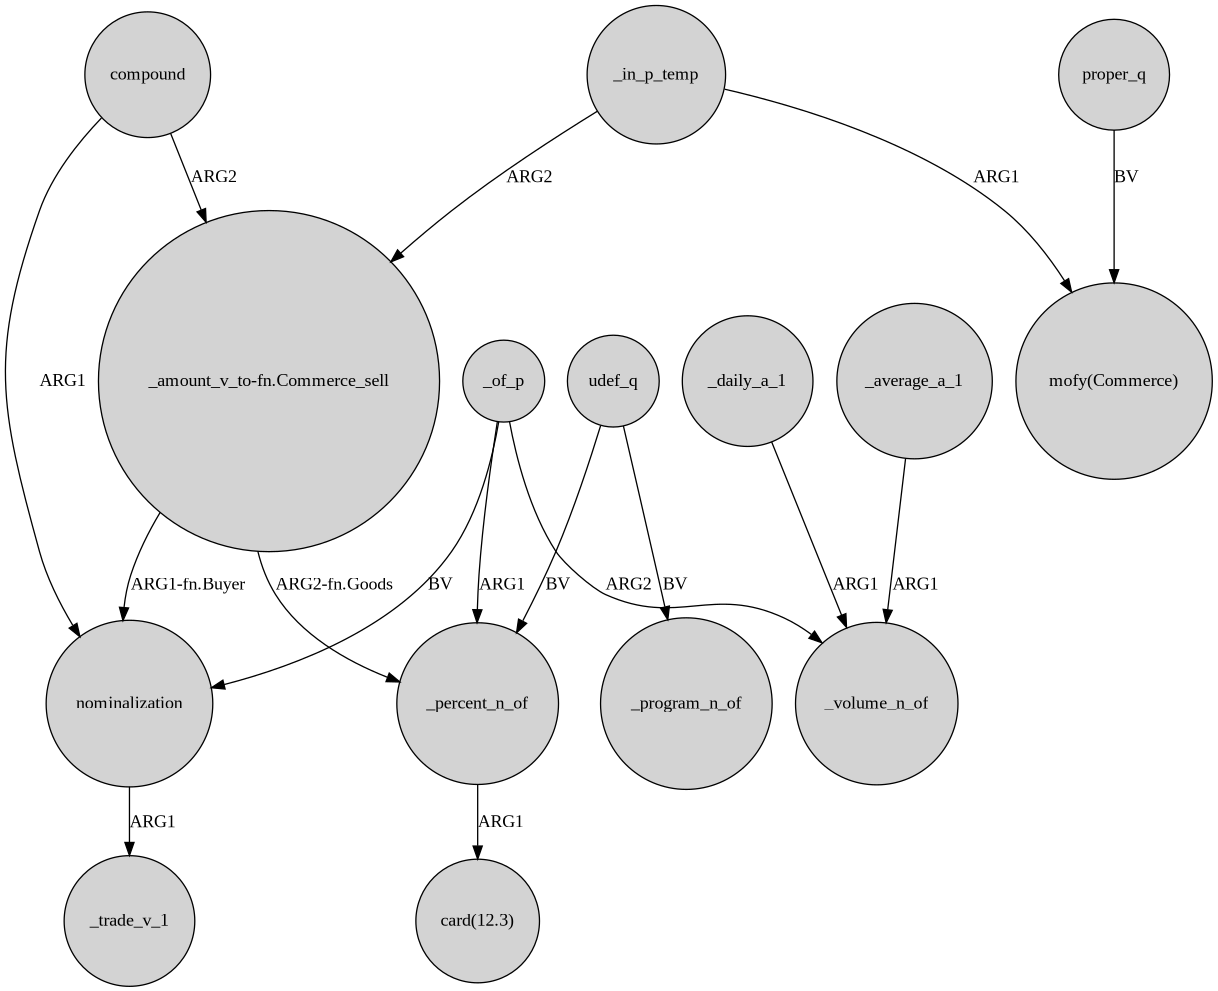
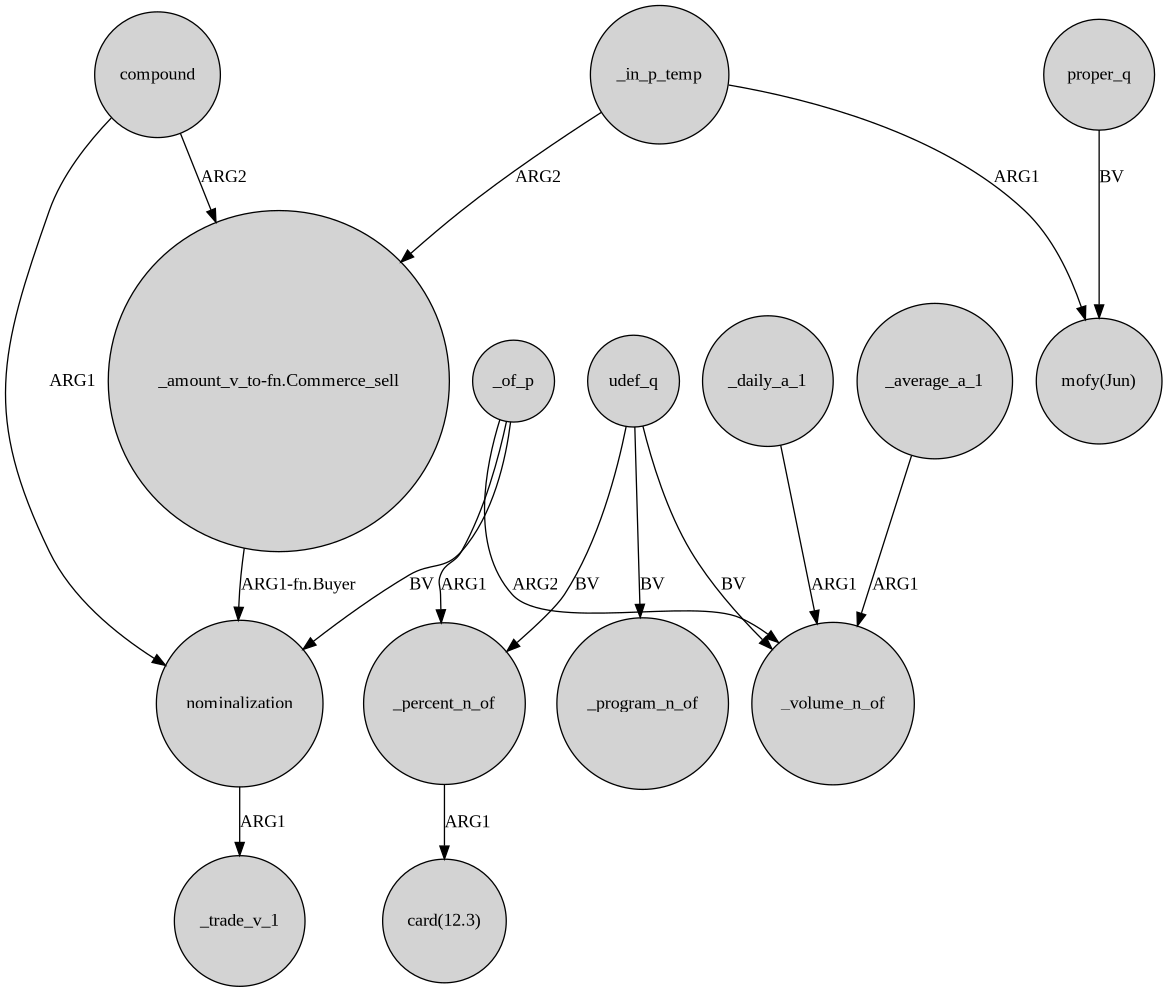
(1114, 381) -> (1099, 381)
none -> (686, 542)
(306, 630) -> none
